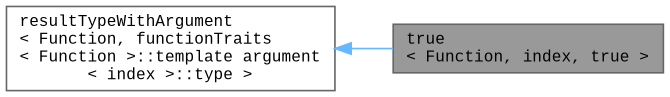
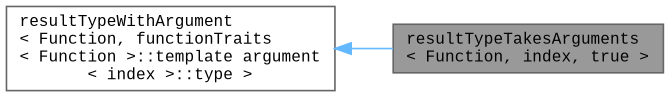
(528, 49) -> (528, 49)
